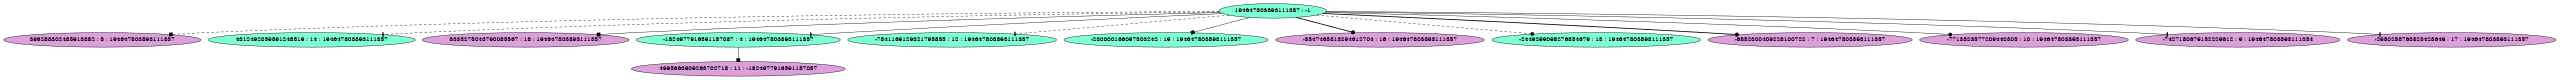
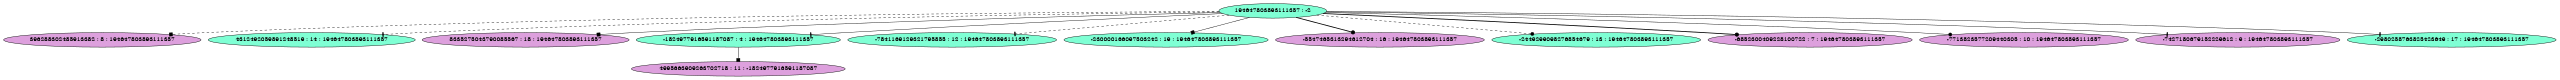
(1273, 11) -> (1273, 11)
(2238, 40) -> (2238, 40)
(2452, 40) -> (2452, 40)
